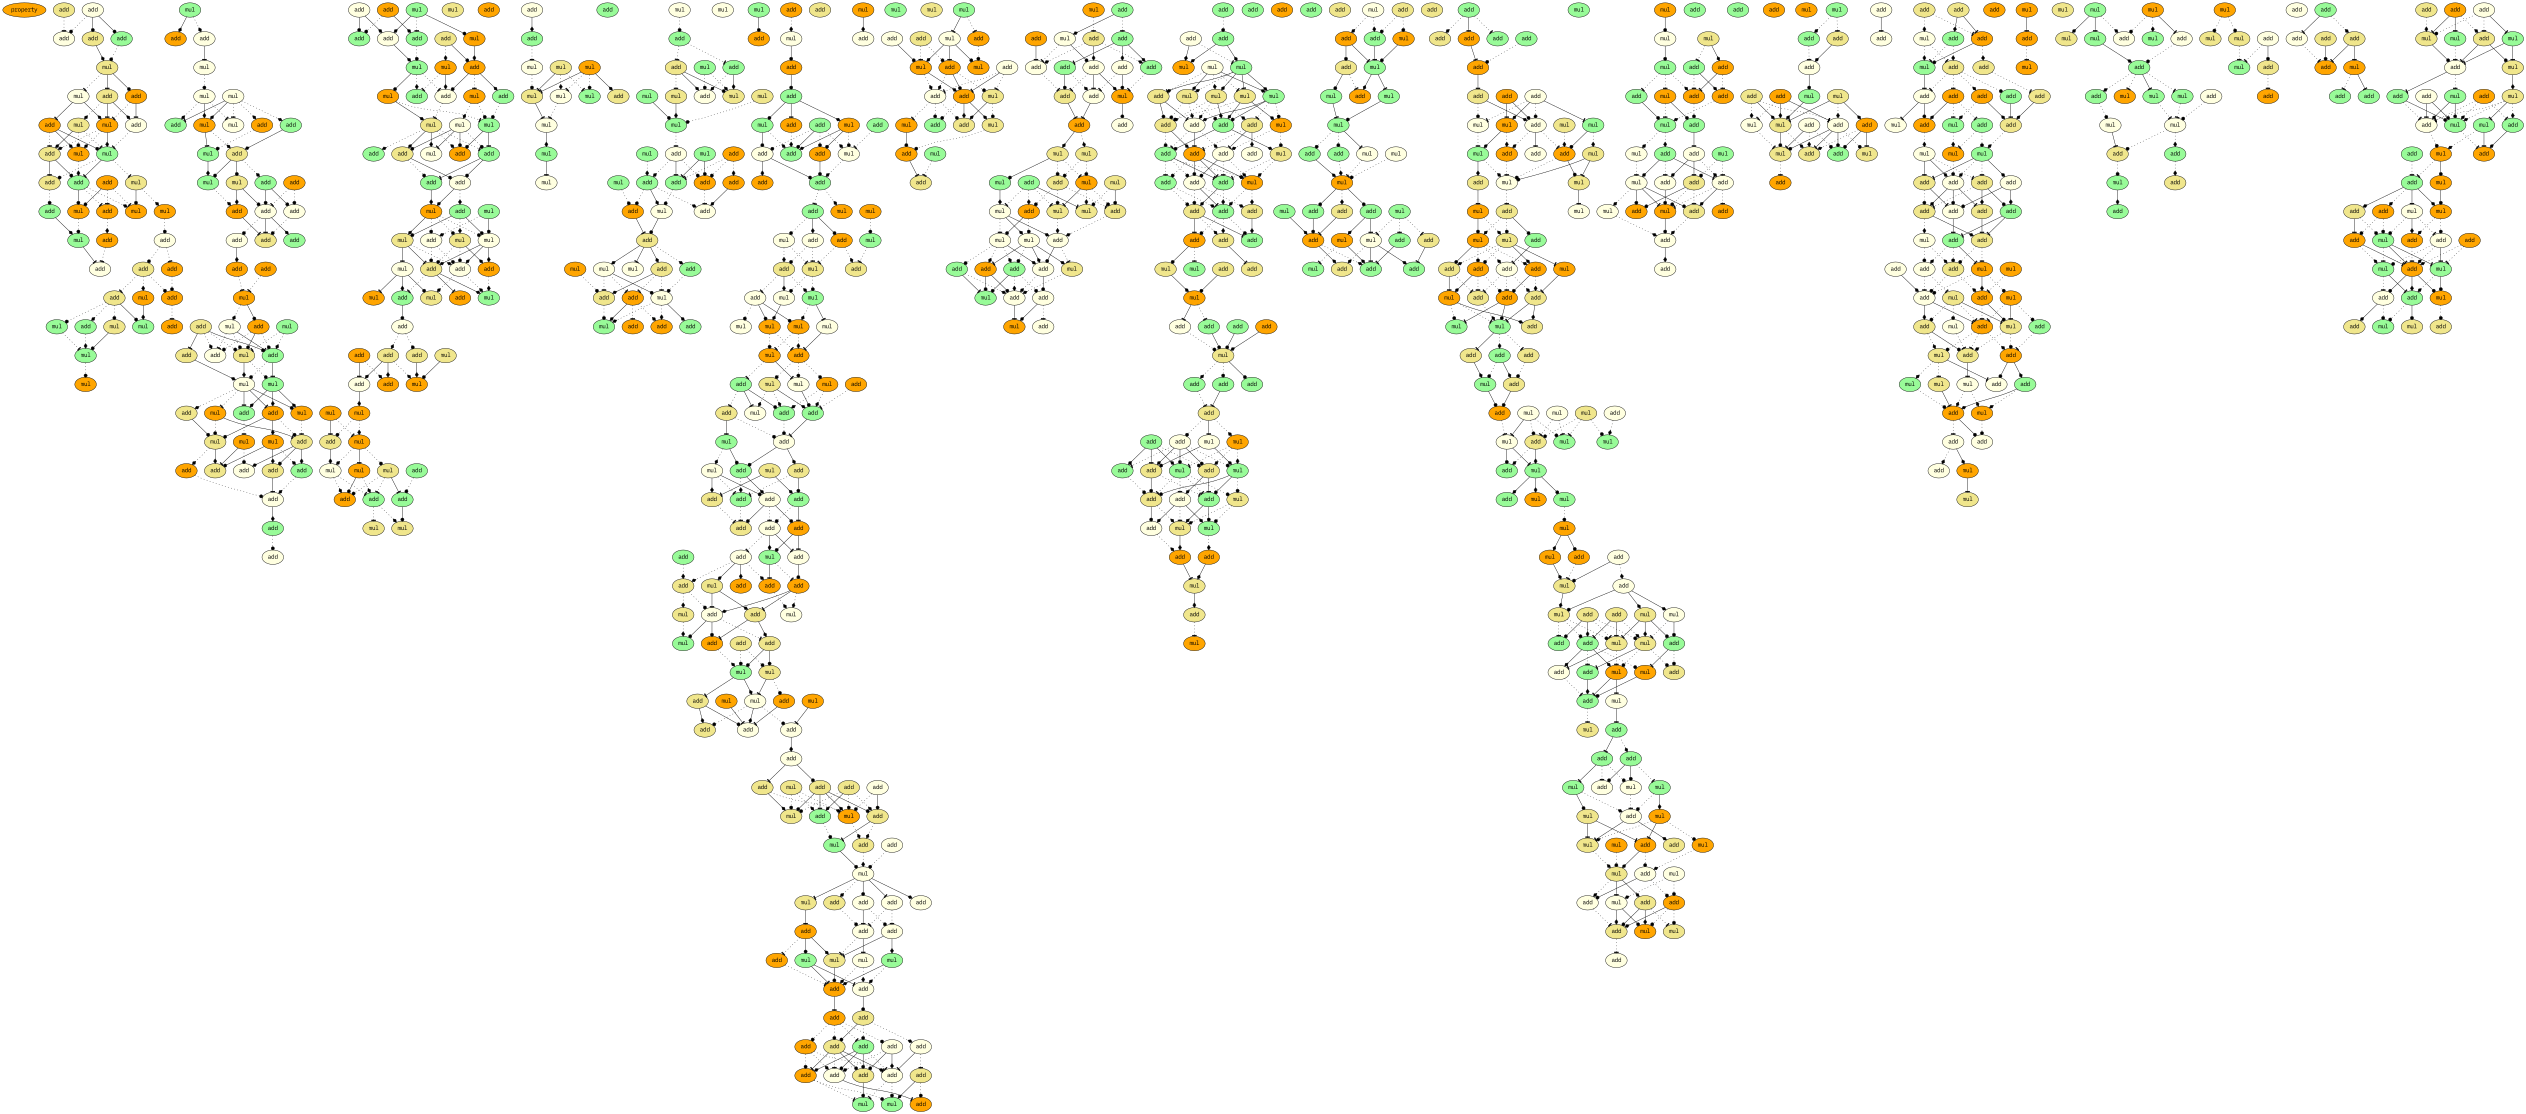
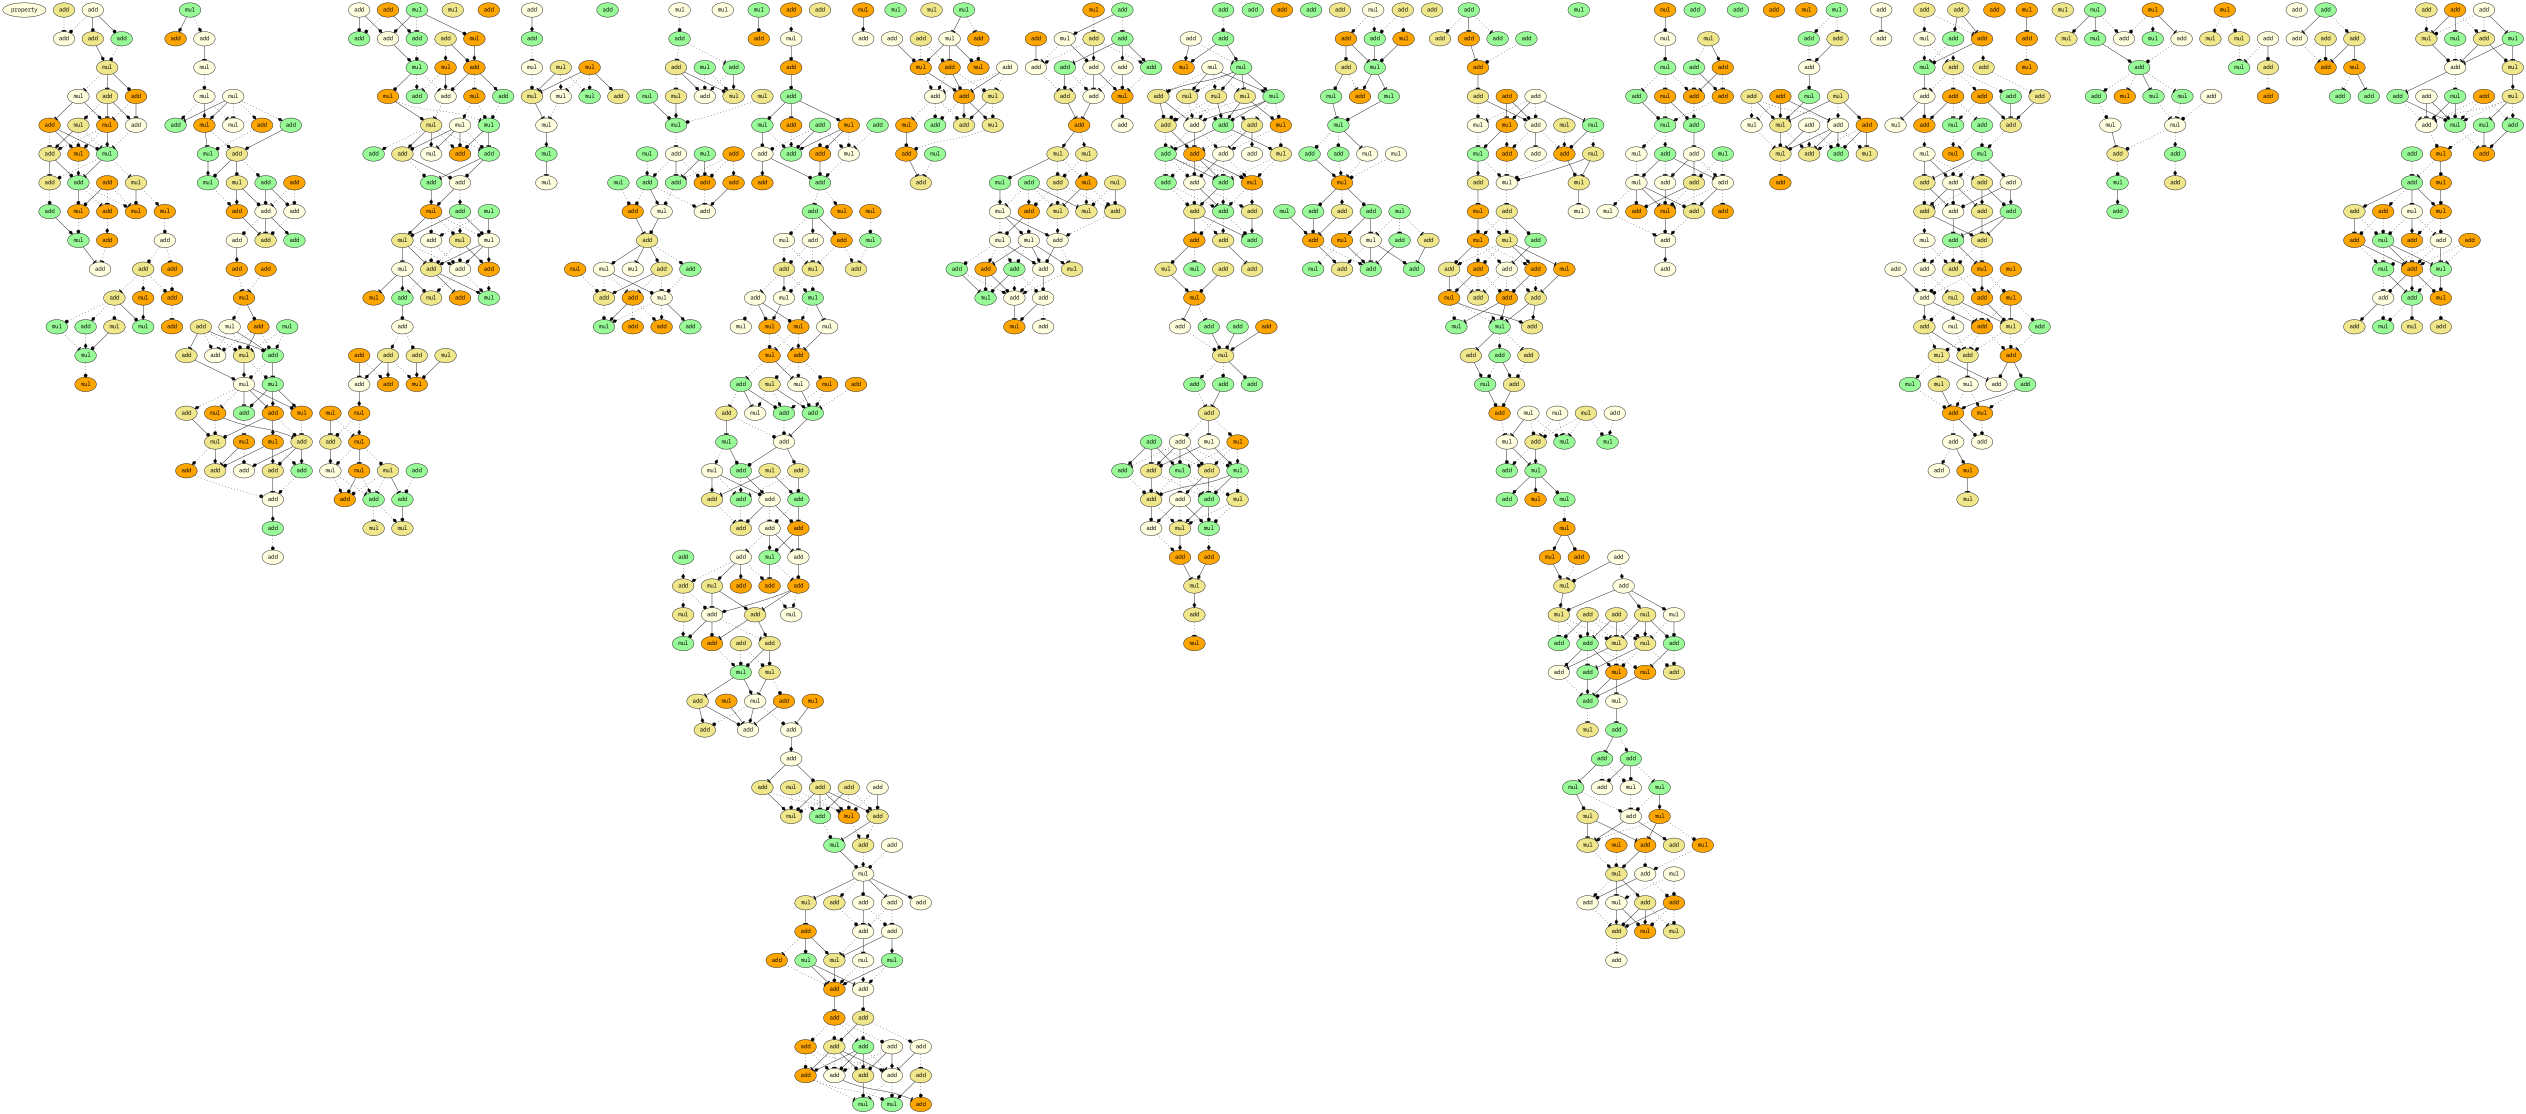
(24, 10) -> (24, 10)
